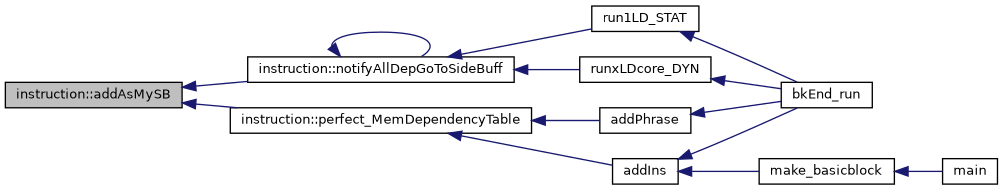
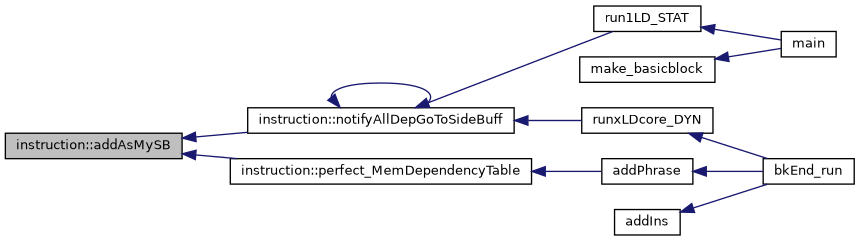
(745, 59) -> (748, 35)
(537, 151) -> none
(726, 171) -> none
